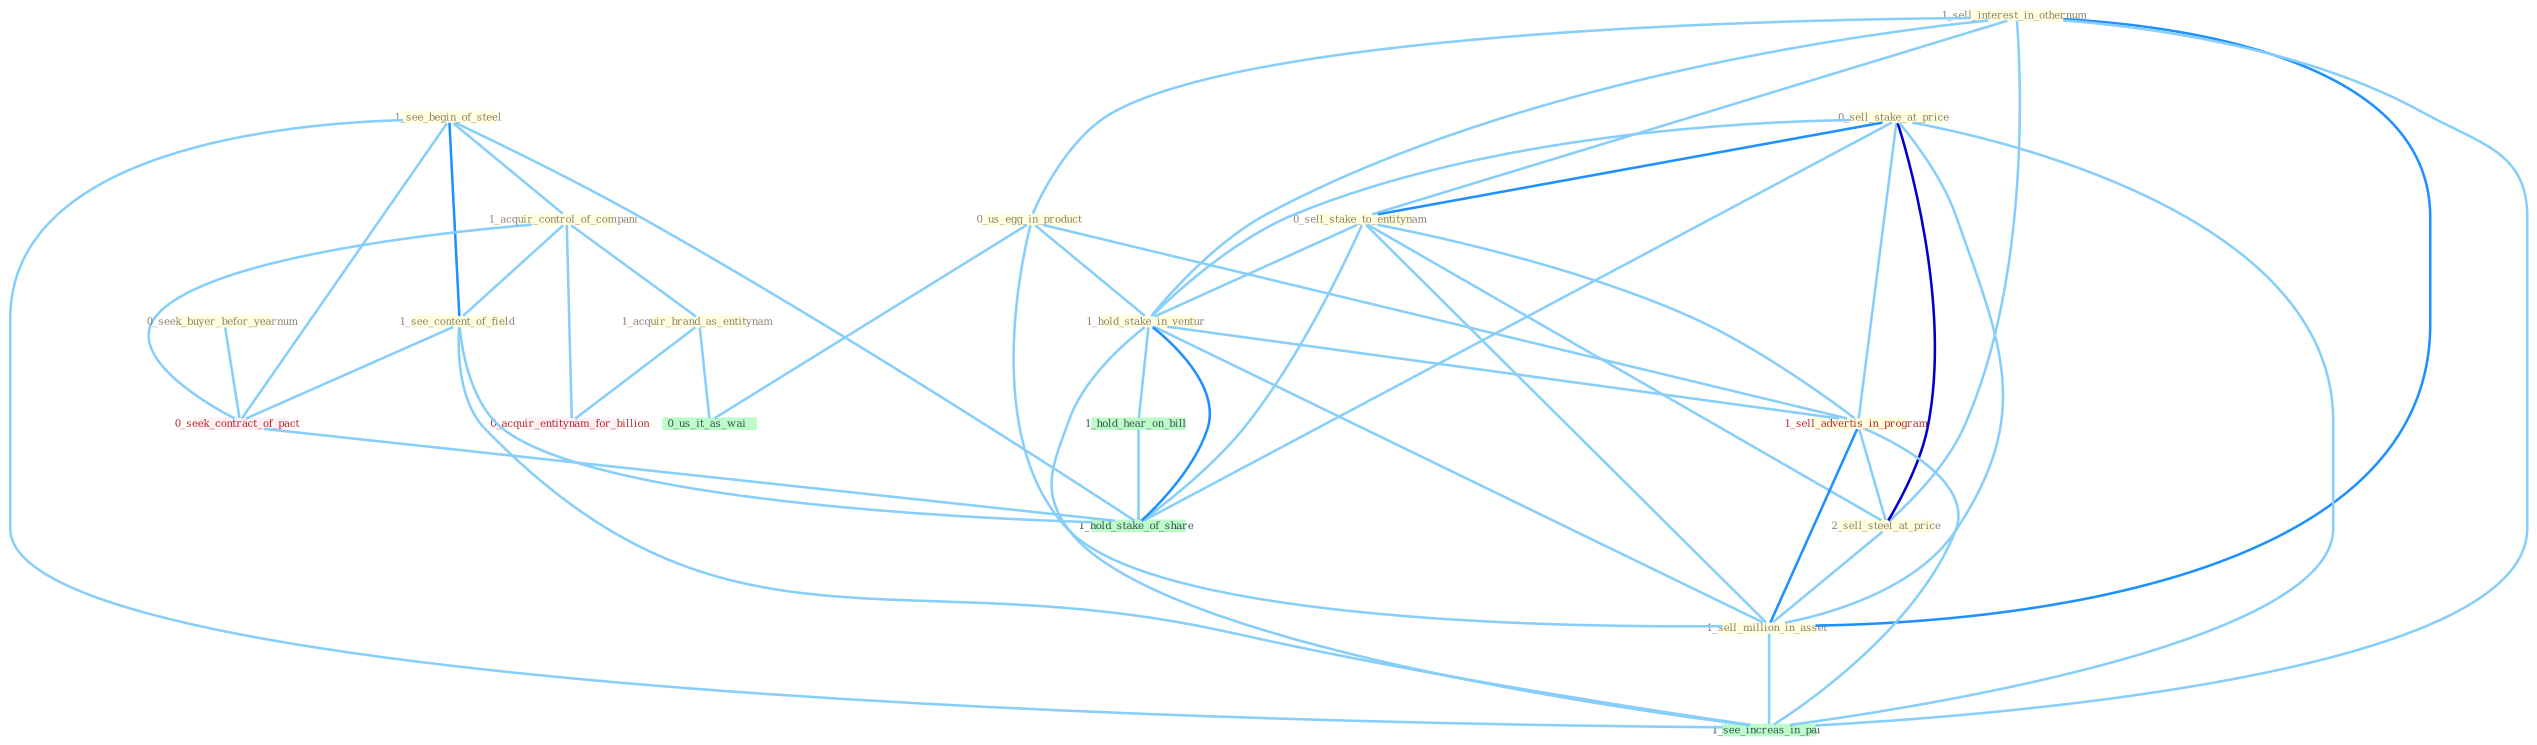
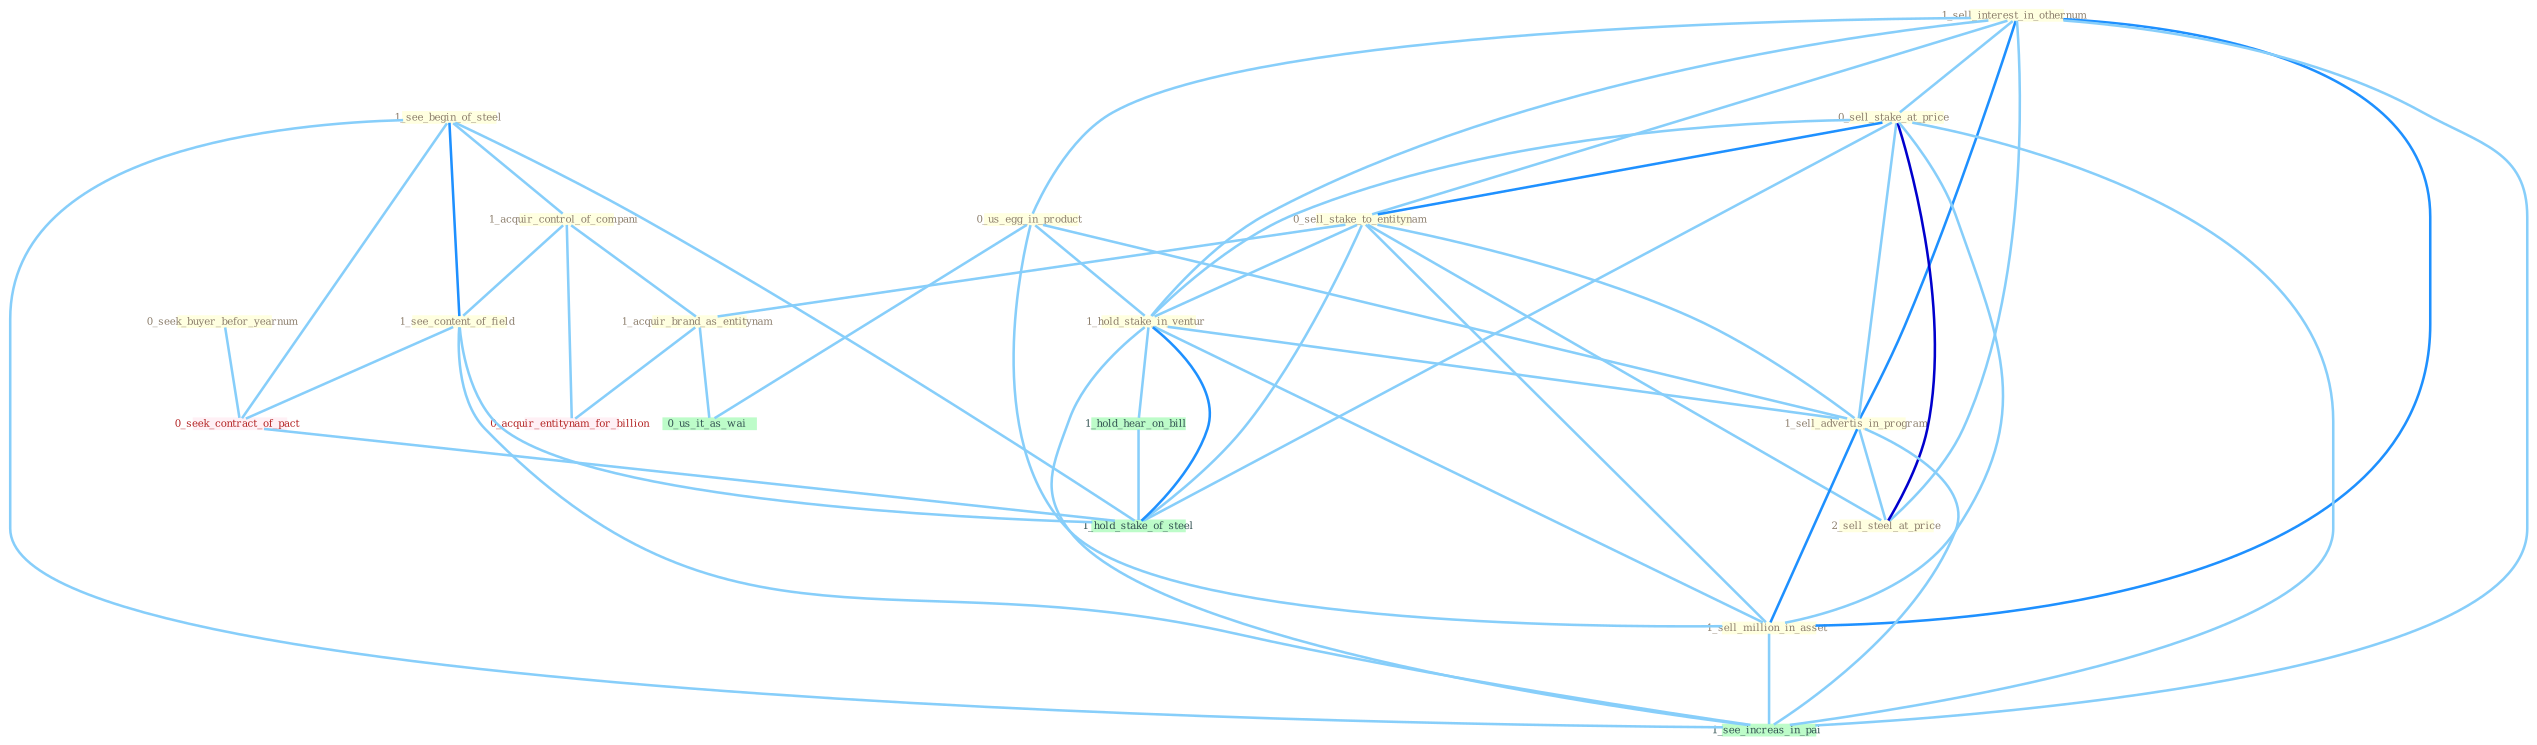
none -> (1956, 67)
none -> (1942, 233)
(267, 265) -> none
none -> (1047, 268)
(1858, 424) -> (1858, 424)
(1139, 526) -> (1139, 526)
(1828, 577) -> none
